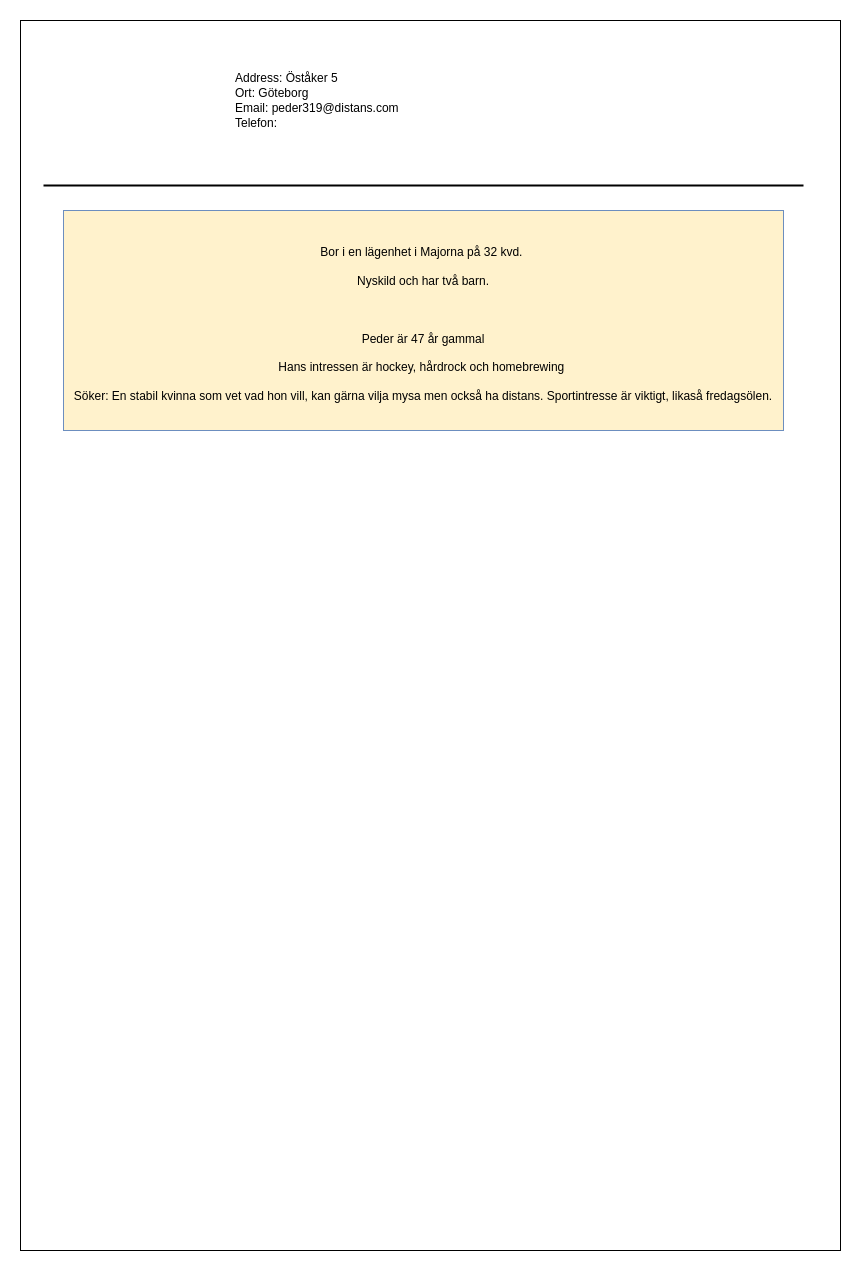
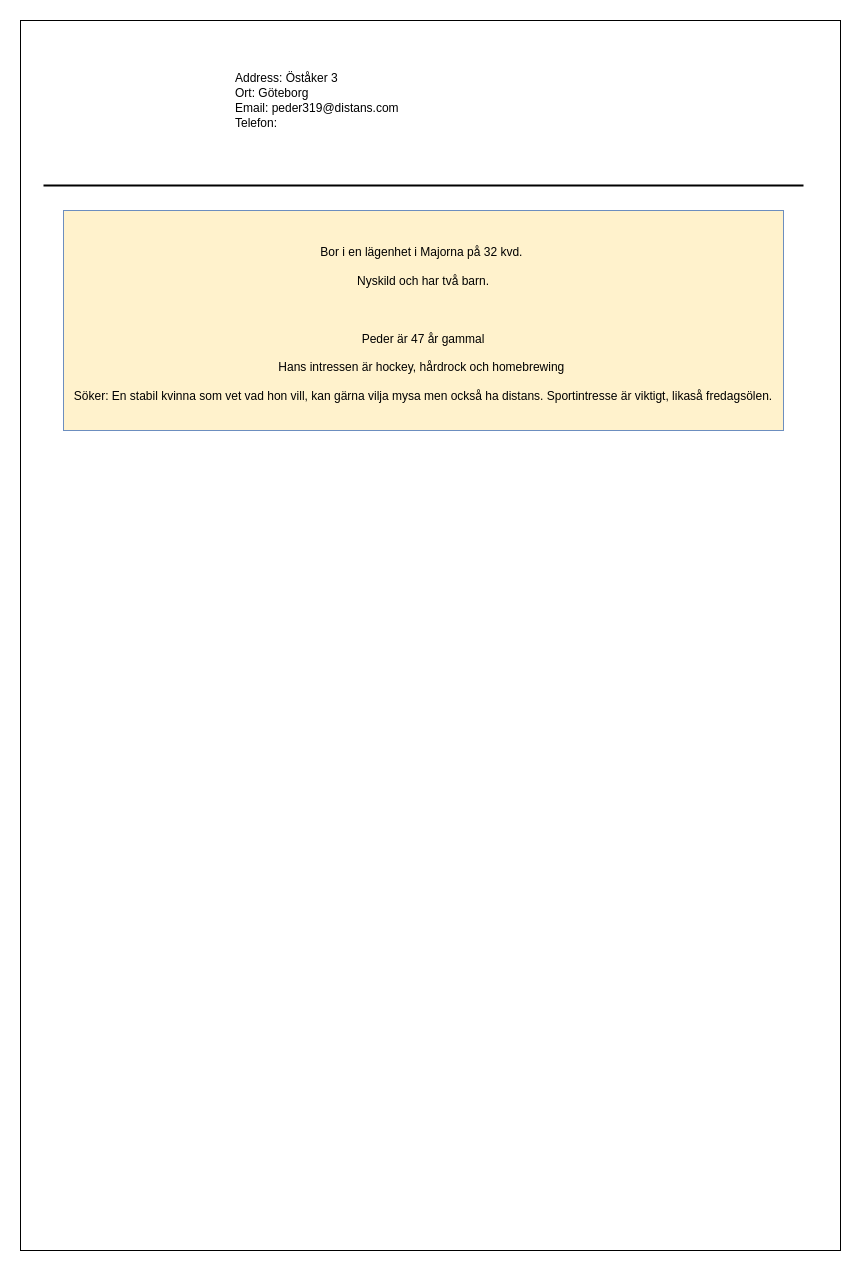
(290, 86) -> (290, 86)
